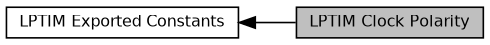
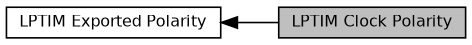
(122, 23) -> (114, 23)
